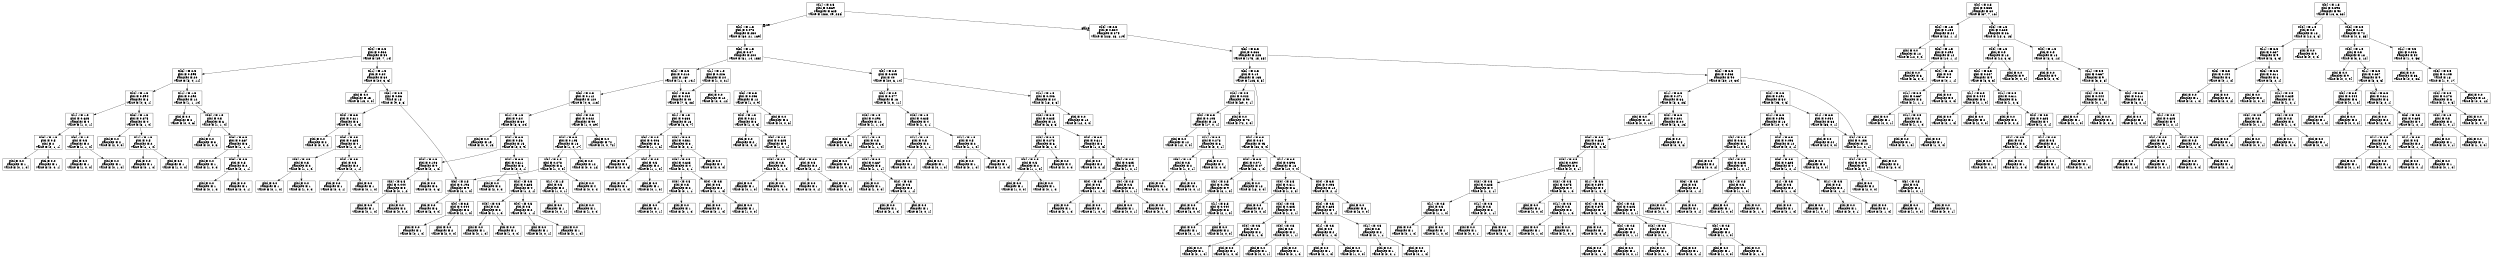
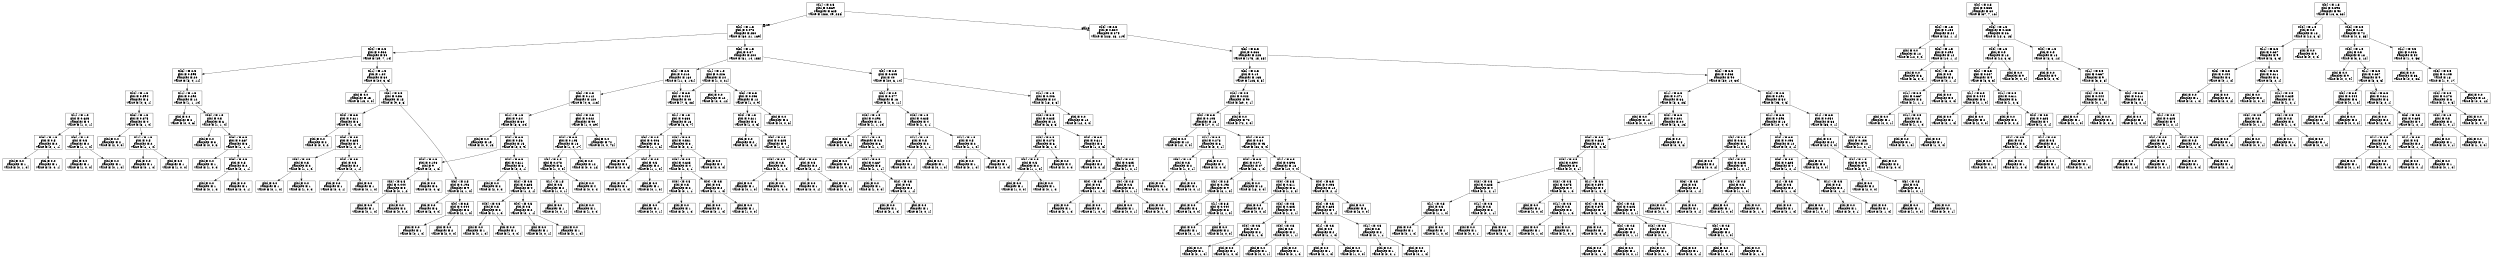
(1964, 20) -> none
(1998, 32) -> (1998, 32)
none -> (561, 43)
(377, 76) -> (377, 76)
(680, 76) -> (680, 76)
(1944, 76) -> (1944, 76)
(164, 87) -> none
none -> (731, 87)
(1805, 92) -> (1749, 87)
(393, 98) -> (393, 98)
(585, 108) -> none
(681, 108) -> none
none -> (880, 108)
(1258, 108) -> (1229, 131)
(110, 109) -> none
(48, 142) -> (48, 142)
(871, 142) -> (871, 142)
(777, 152) -> none
(1858, 152) -> (1839, 152)
(428, 164) -> (428, 164)
(1566, 174) -> (1580, 175)
(507, 175) -> (554, 174)
